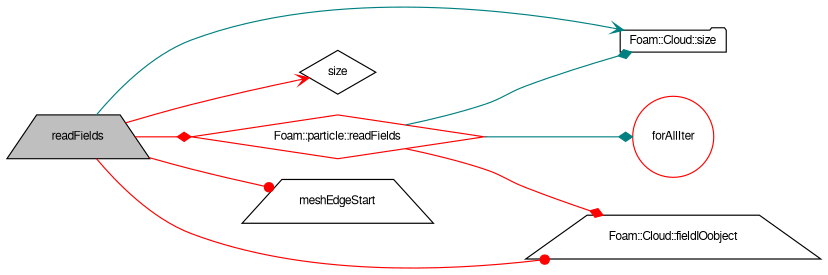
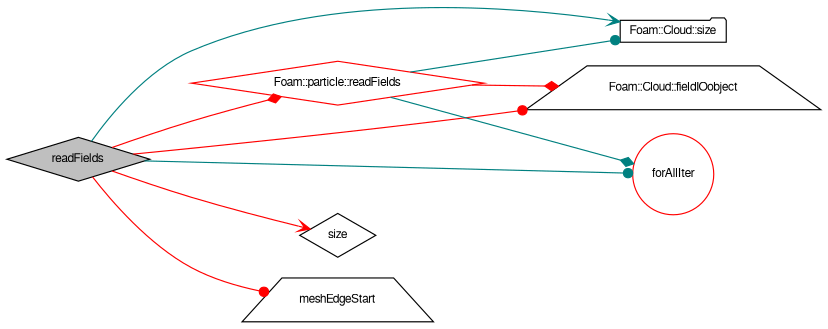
(512, 92) -> (510, 56)
(78, 137) -> (78, 159)
none -> (384, 167)
